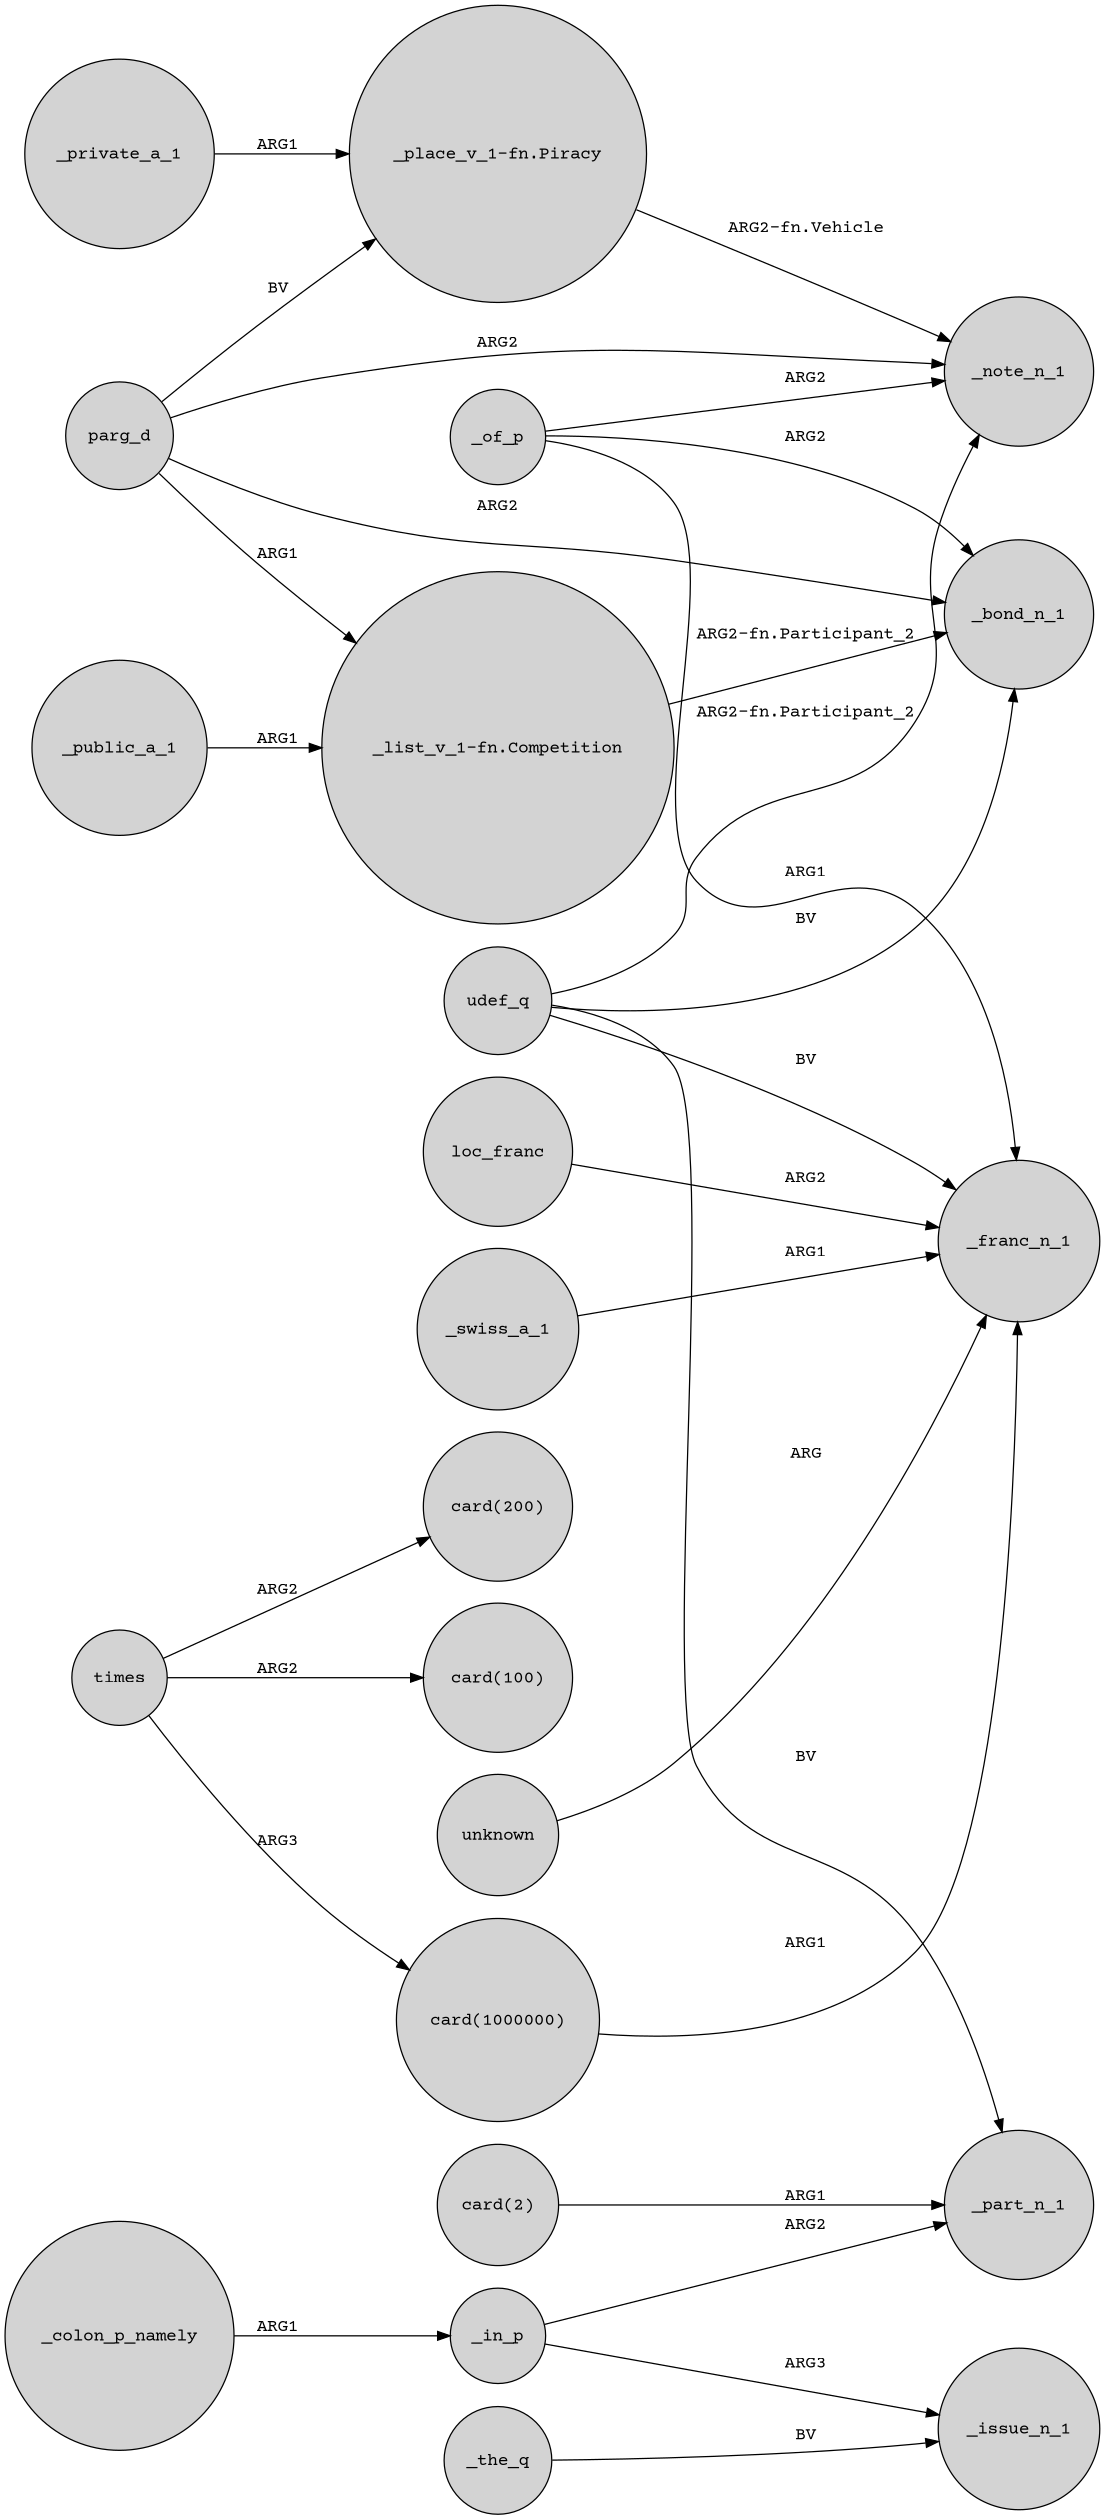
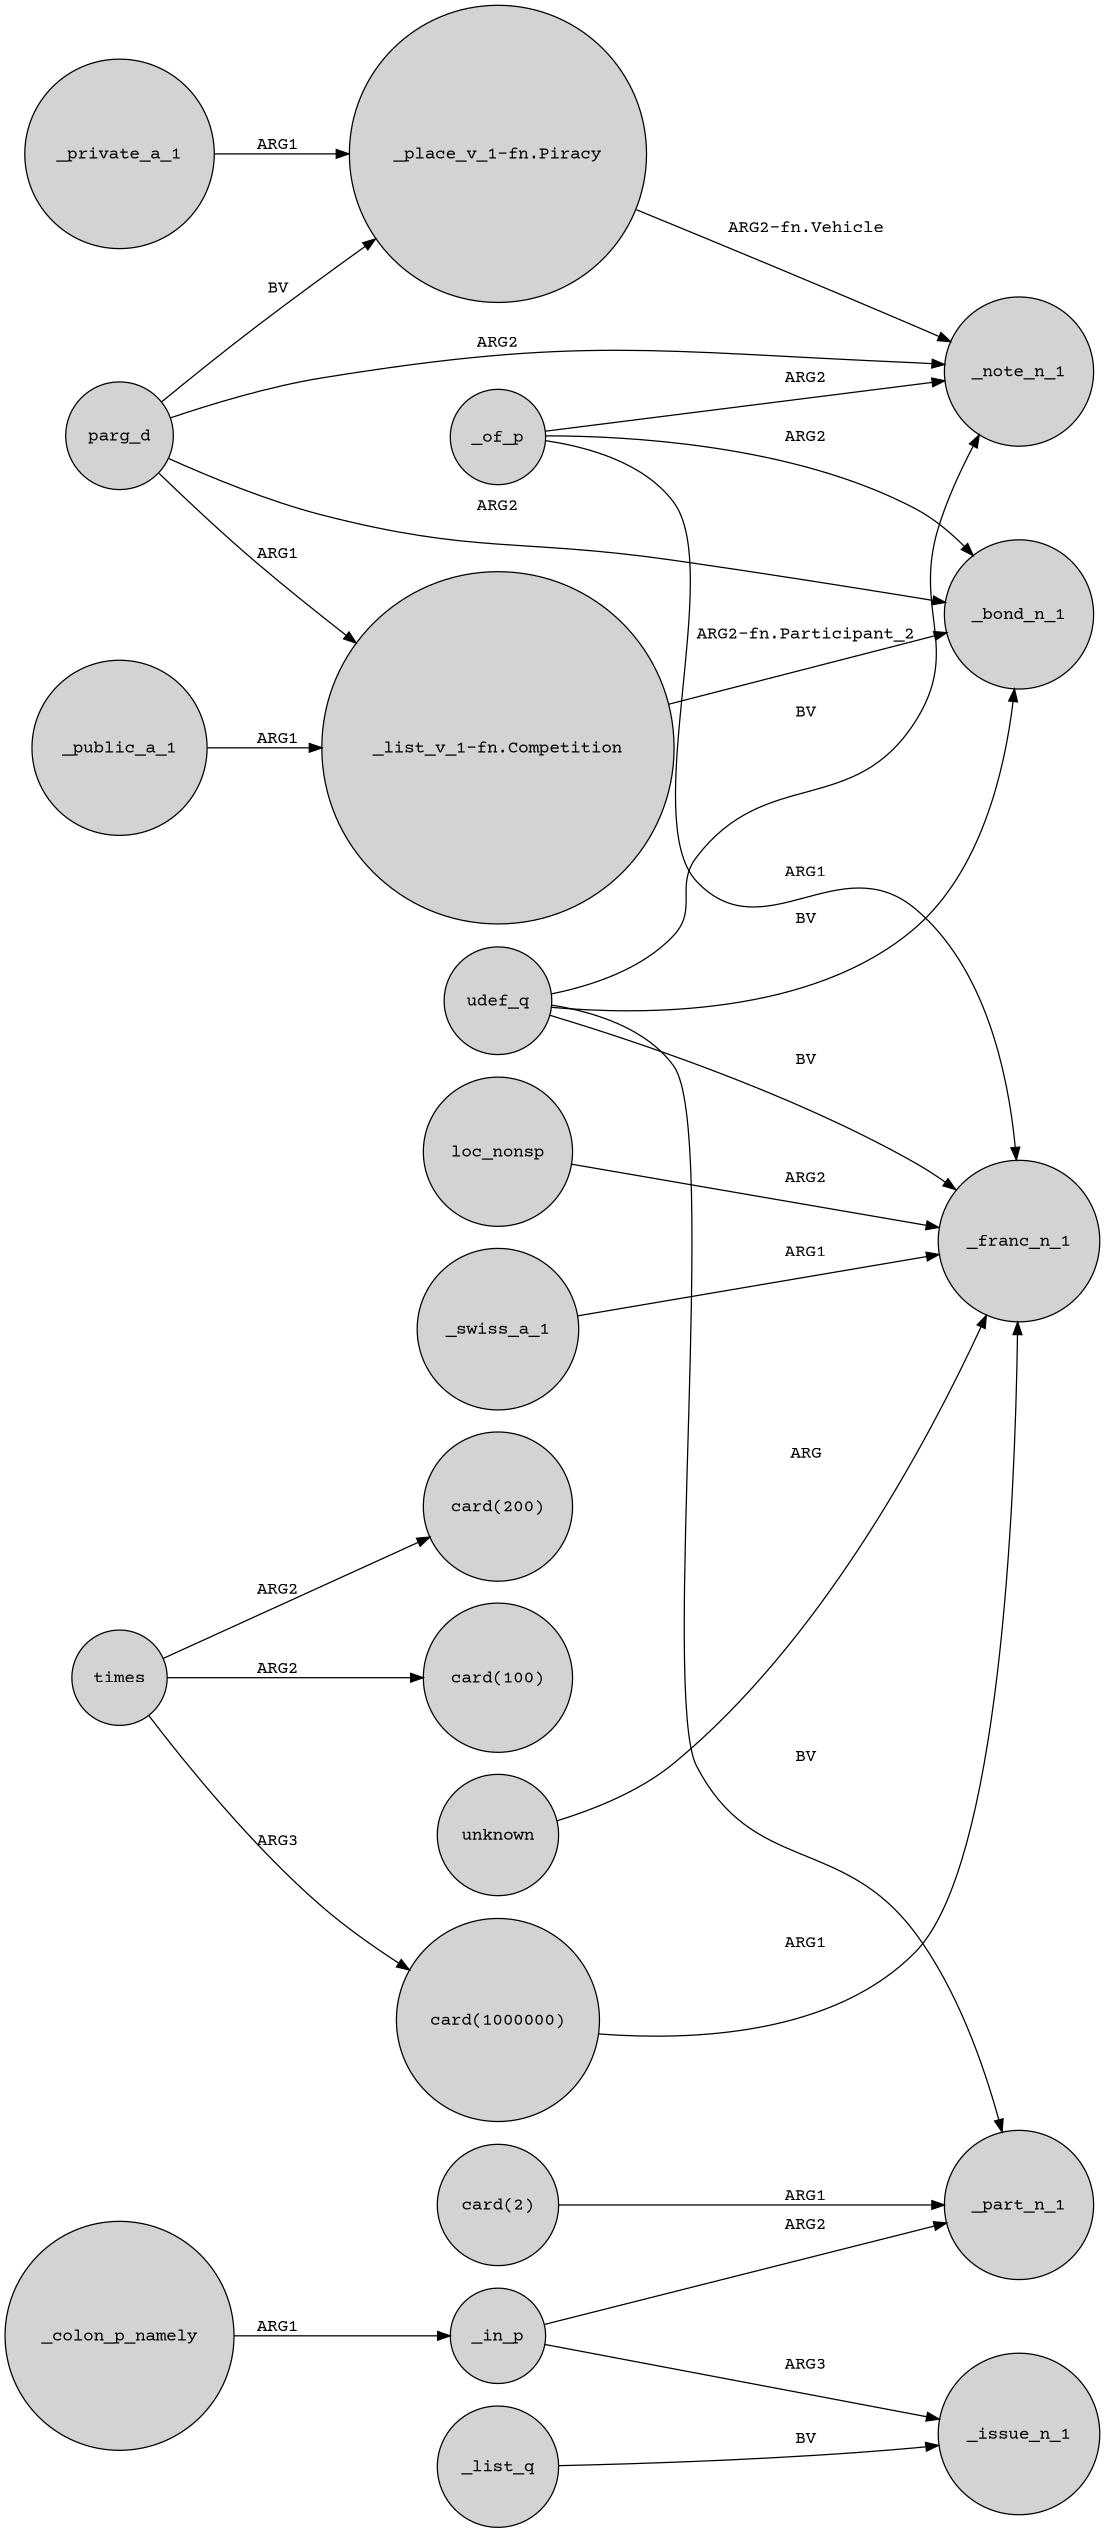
(806, 712) -> (806, 712)
(498, 1152) -> (498, 1152)
(498, 2460) -> (498, 2467)
